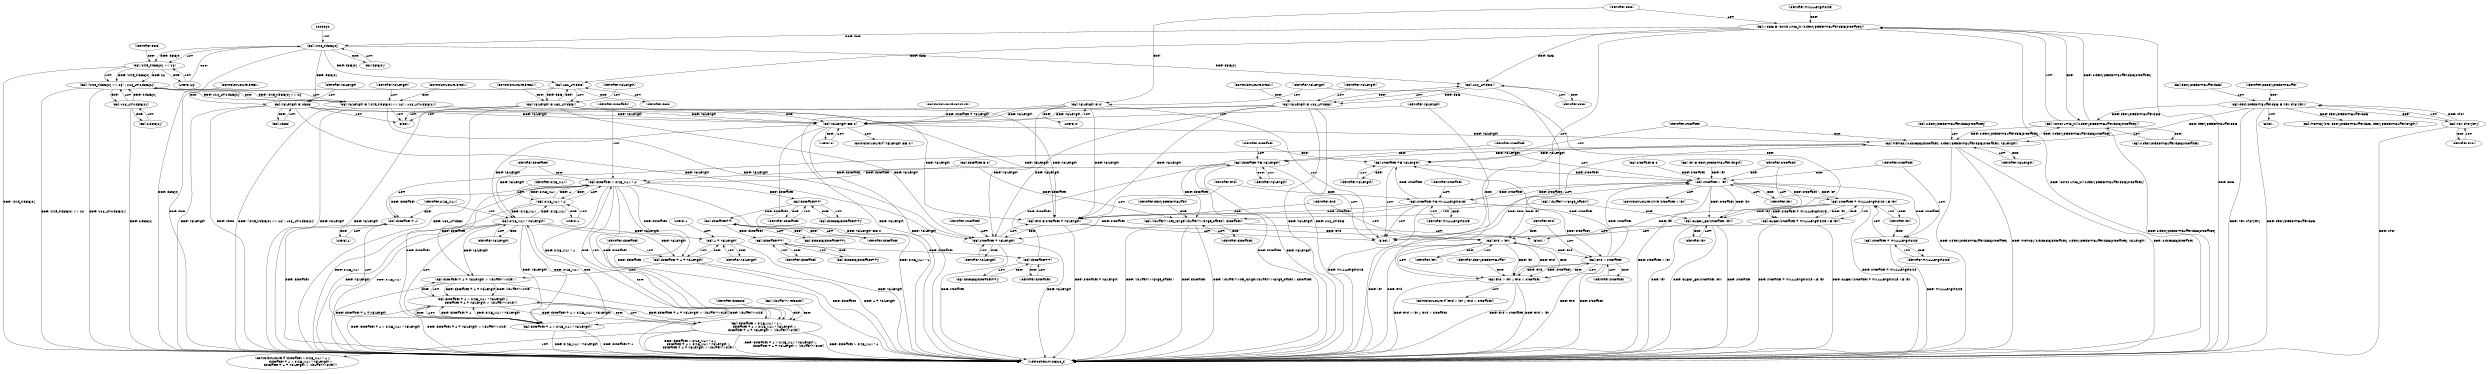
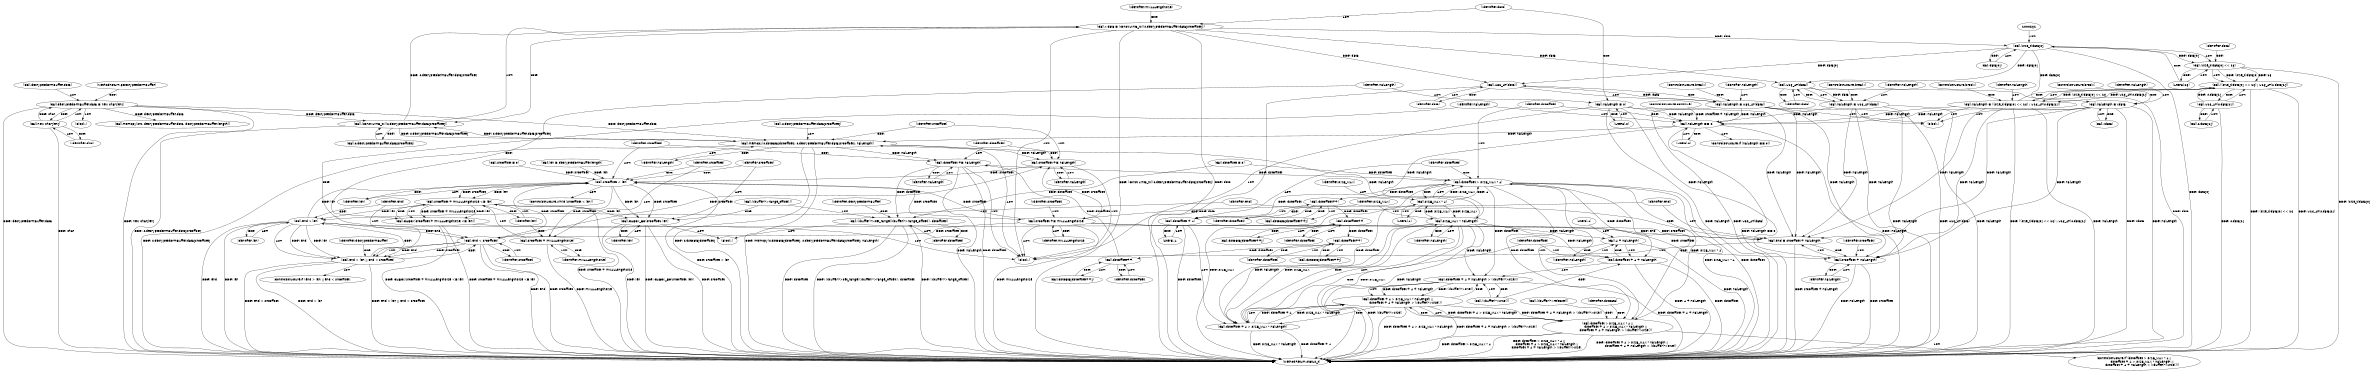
(2272, 85) -> (127, 85)
(1279, 231) -> (1005, 226)
none -> (1492, 301)
